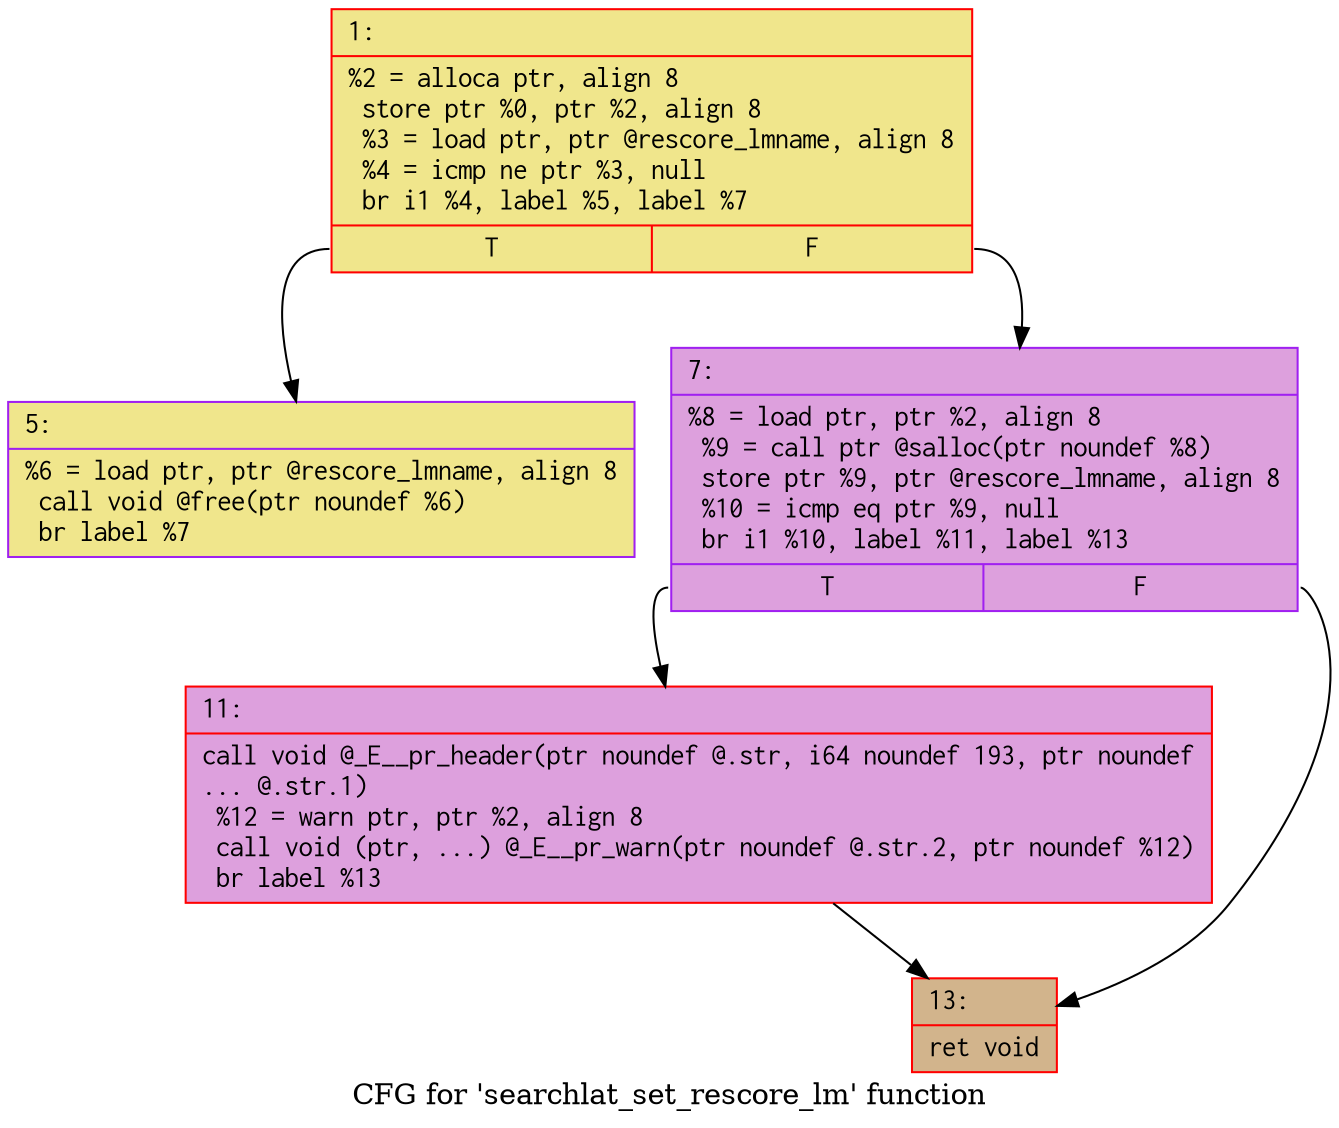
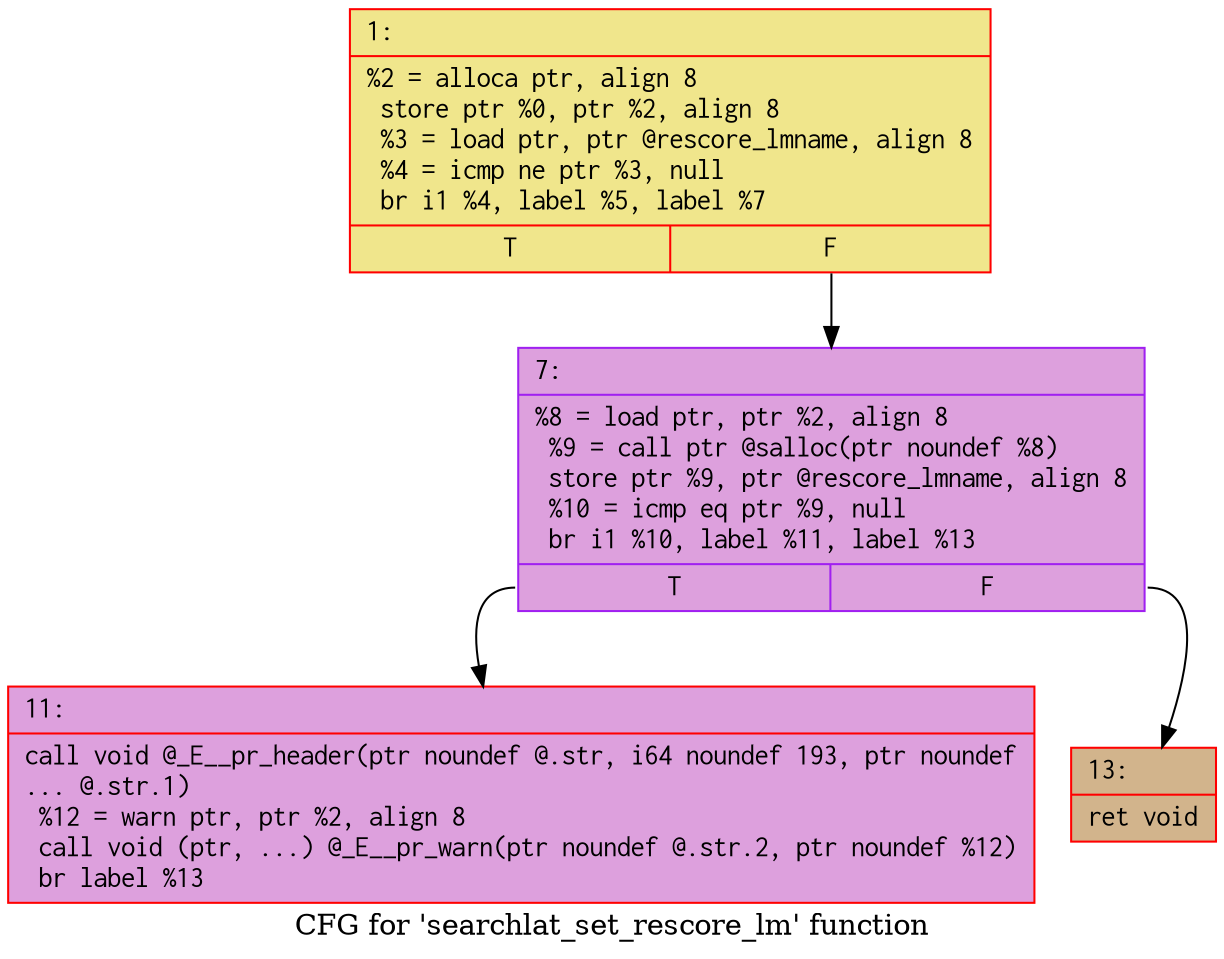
(321, 479) -> none
(872, 934) -> none
